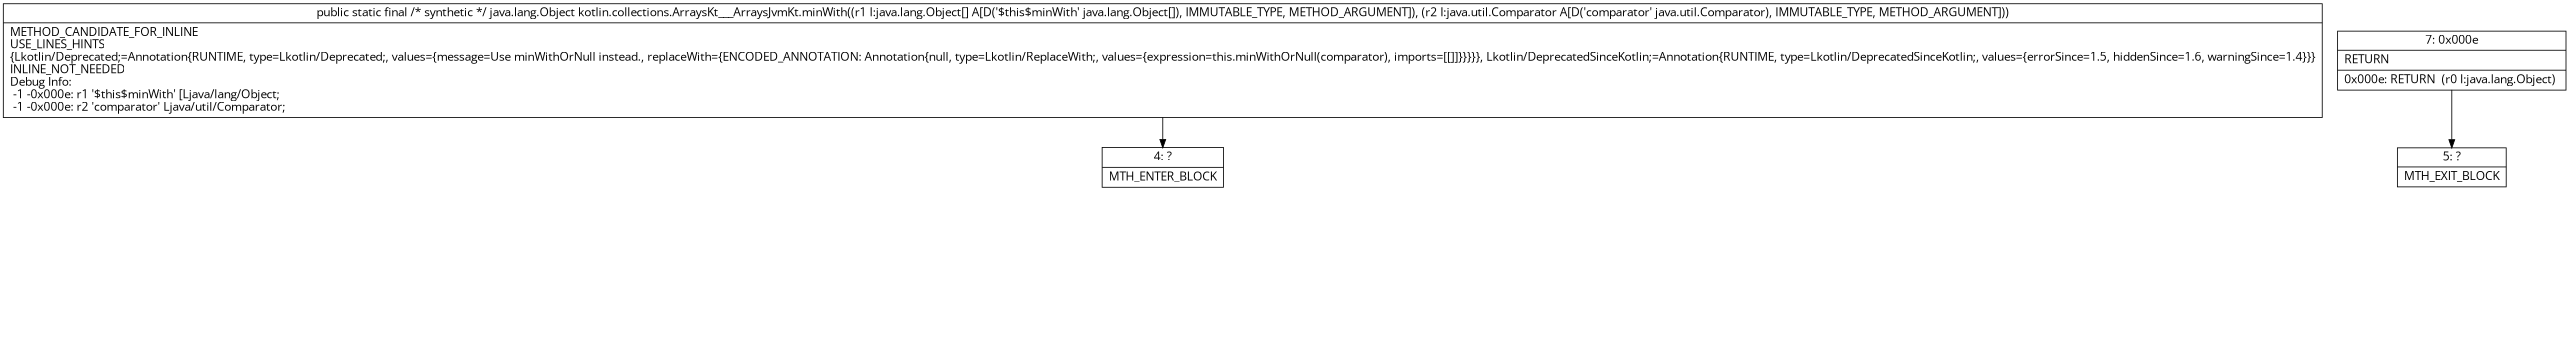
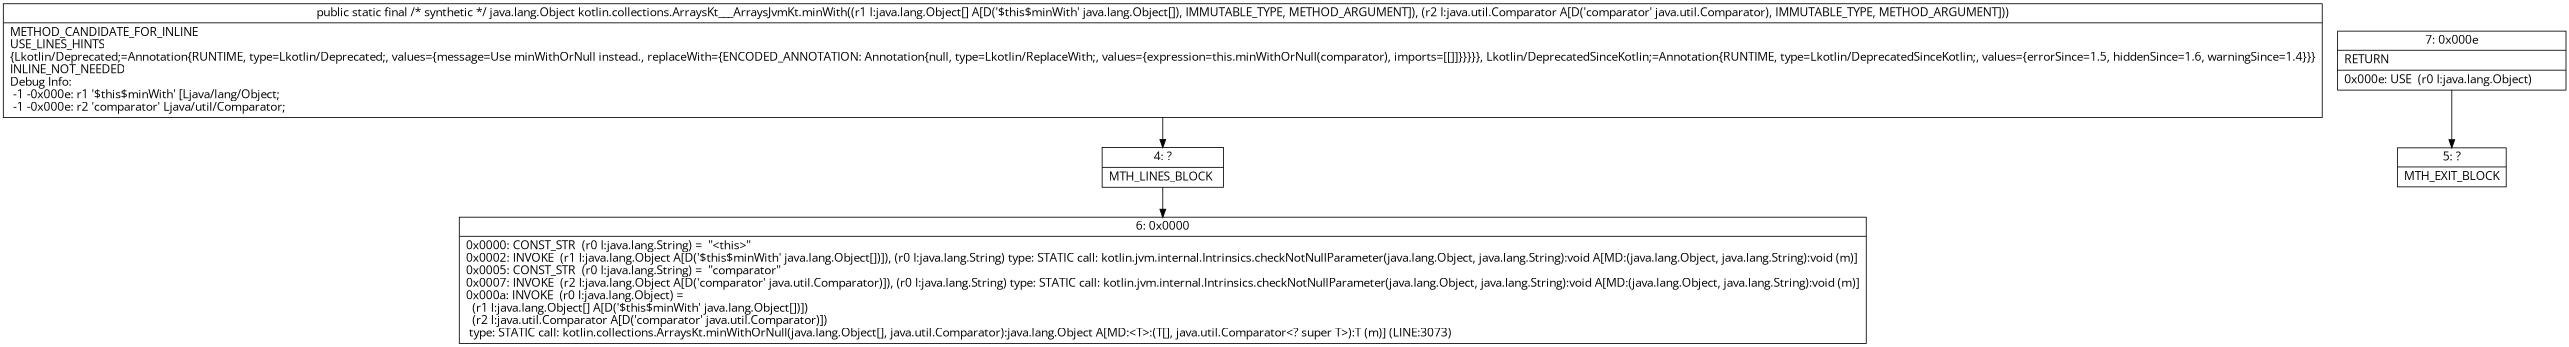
(2452, 80) -> (2440, 80)
(1163, 177) -> (1161, 177)
none -> (1163, 280)
